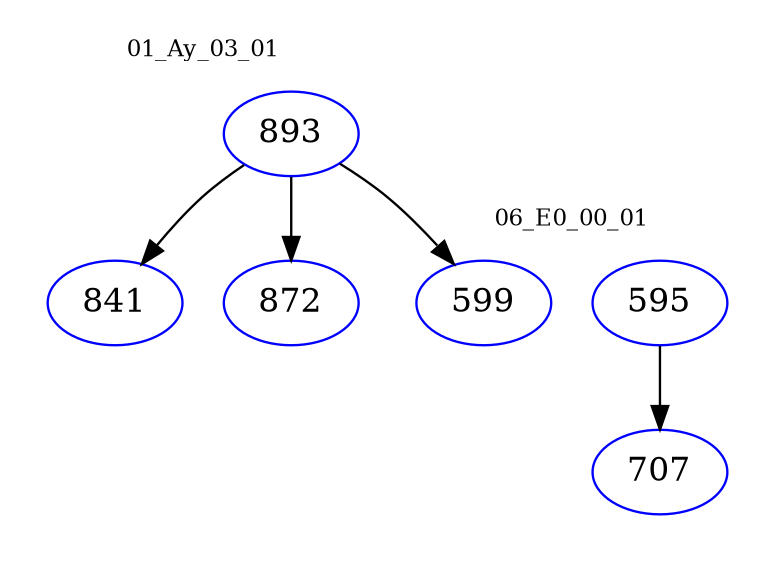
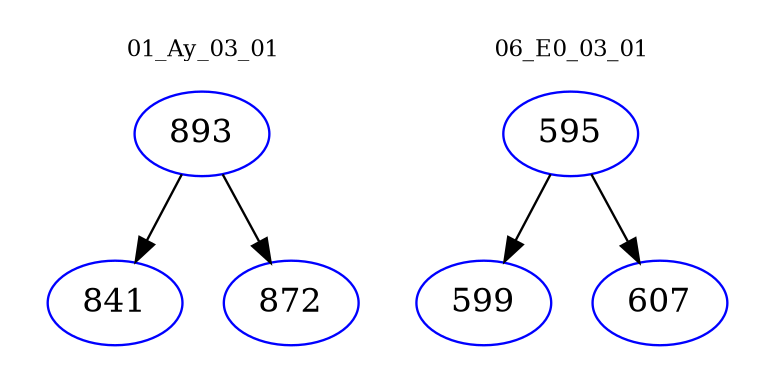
(413, 220) -> (533, 207)
(572, 220) -> (572, 50)
(660, 472) -> (660, 303)
